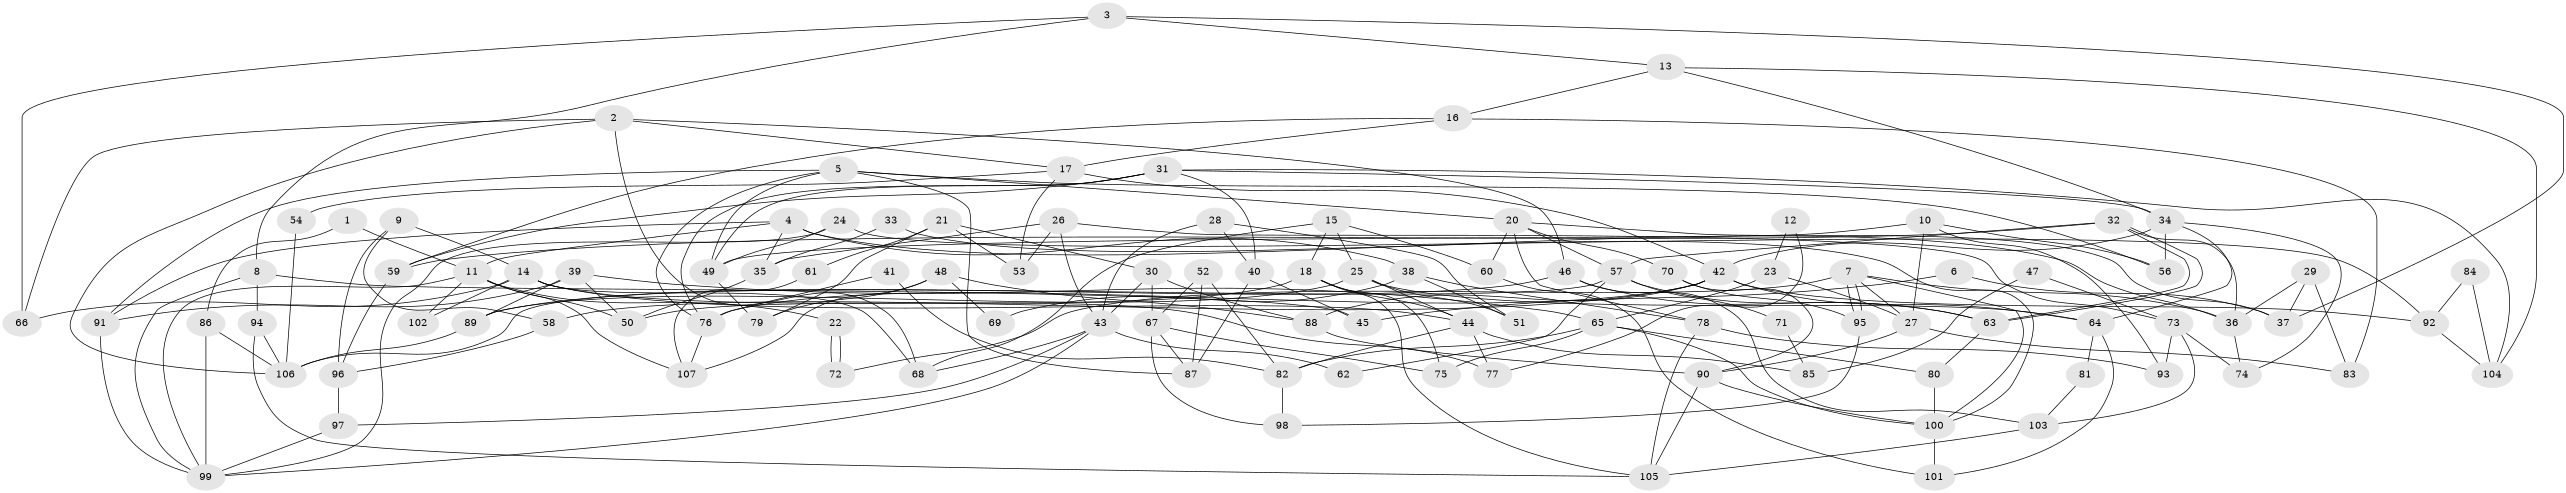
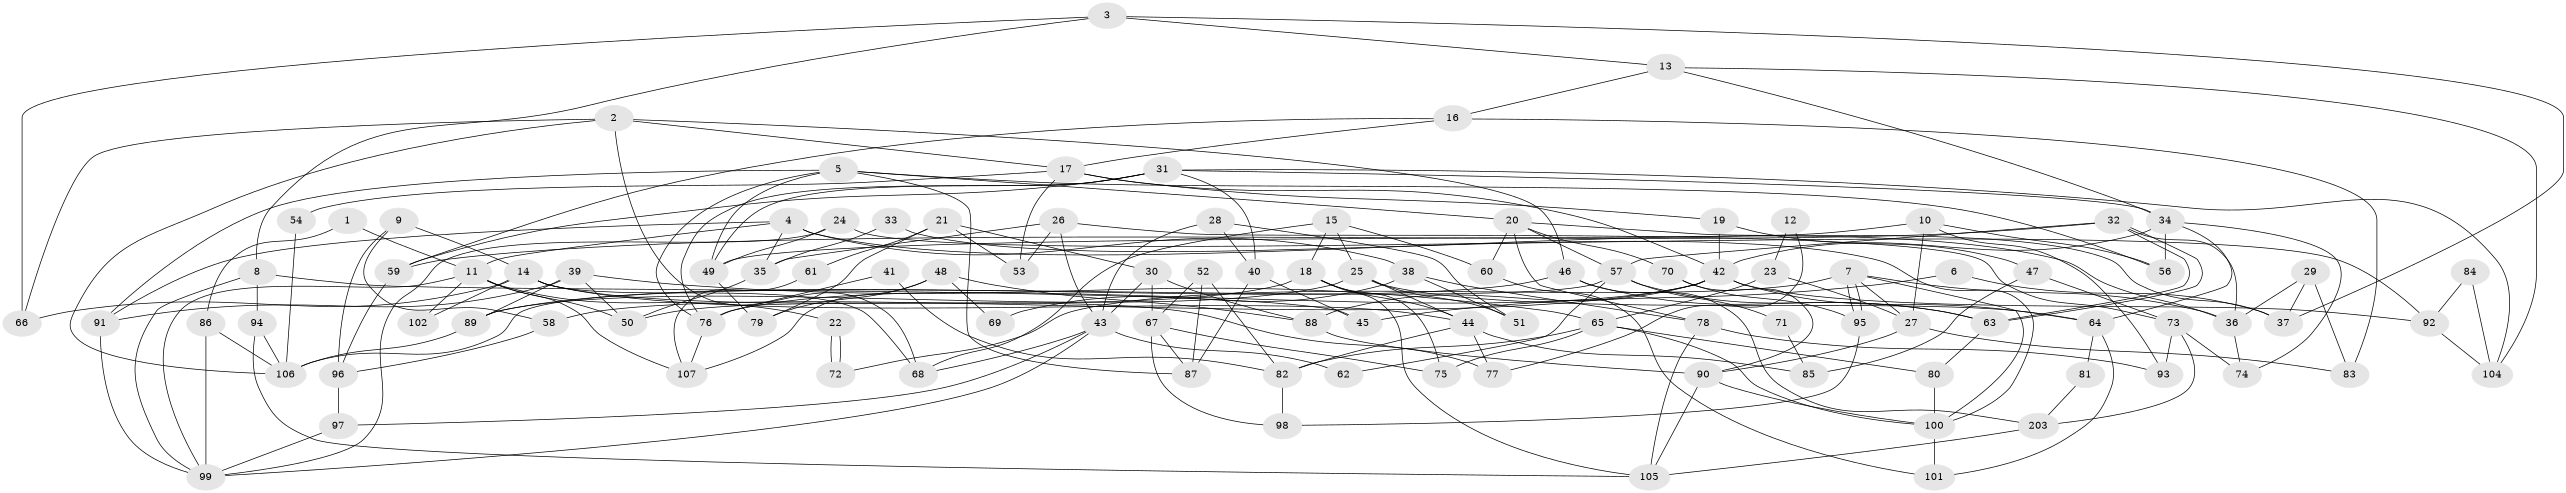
none -> (1719, 221)
(2038, 426) -> (2038, 426)
